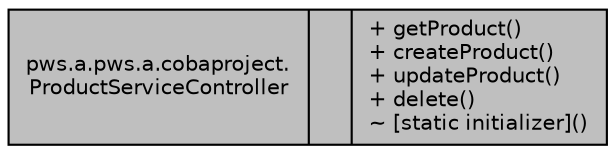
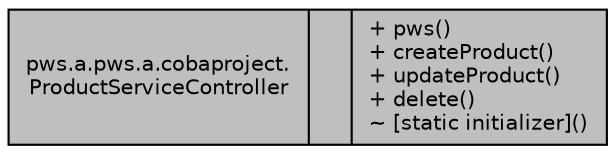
(446, 29) -> (411, 29)
